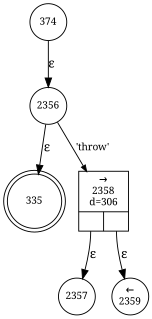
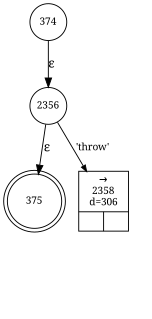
(35, 201) -> (35, 201)
(77, 297) -> none
(130, 297) -> none
